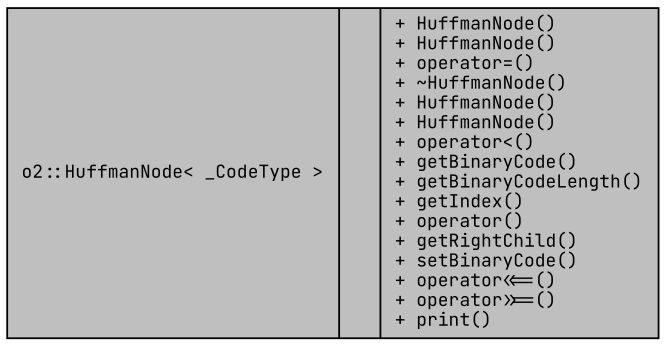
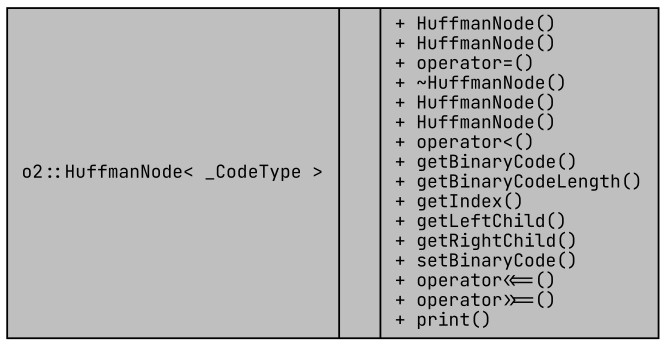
(460, 222) -> (482, 222)
